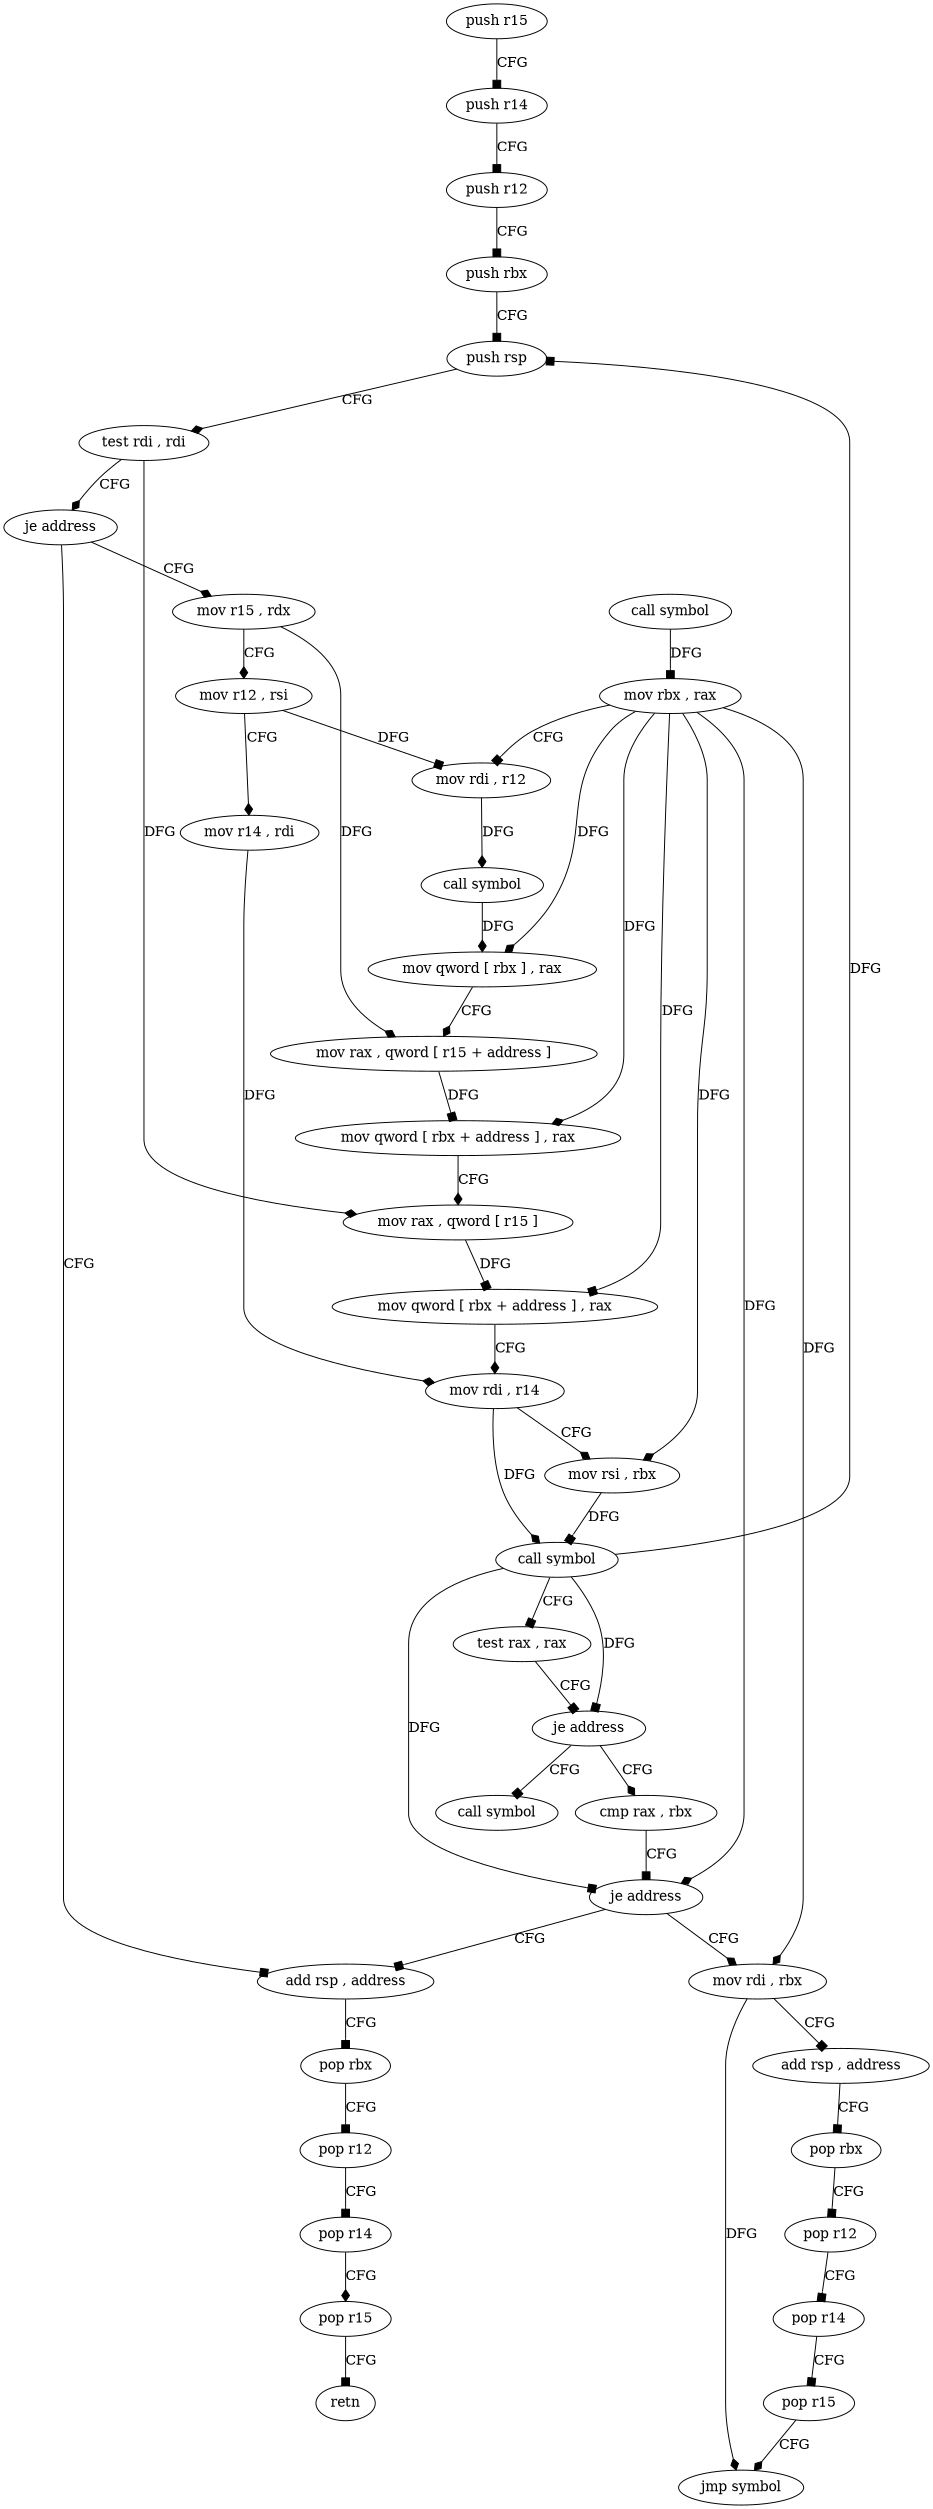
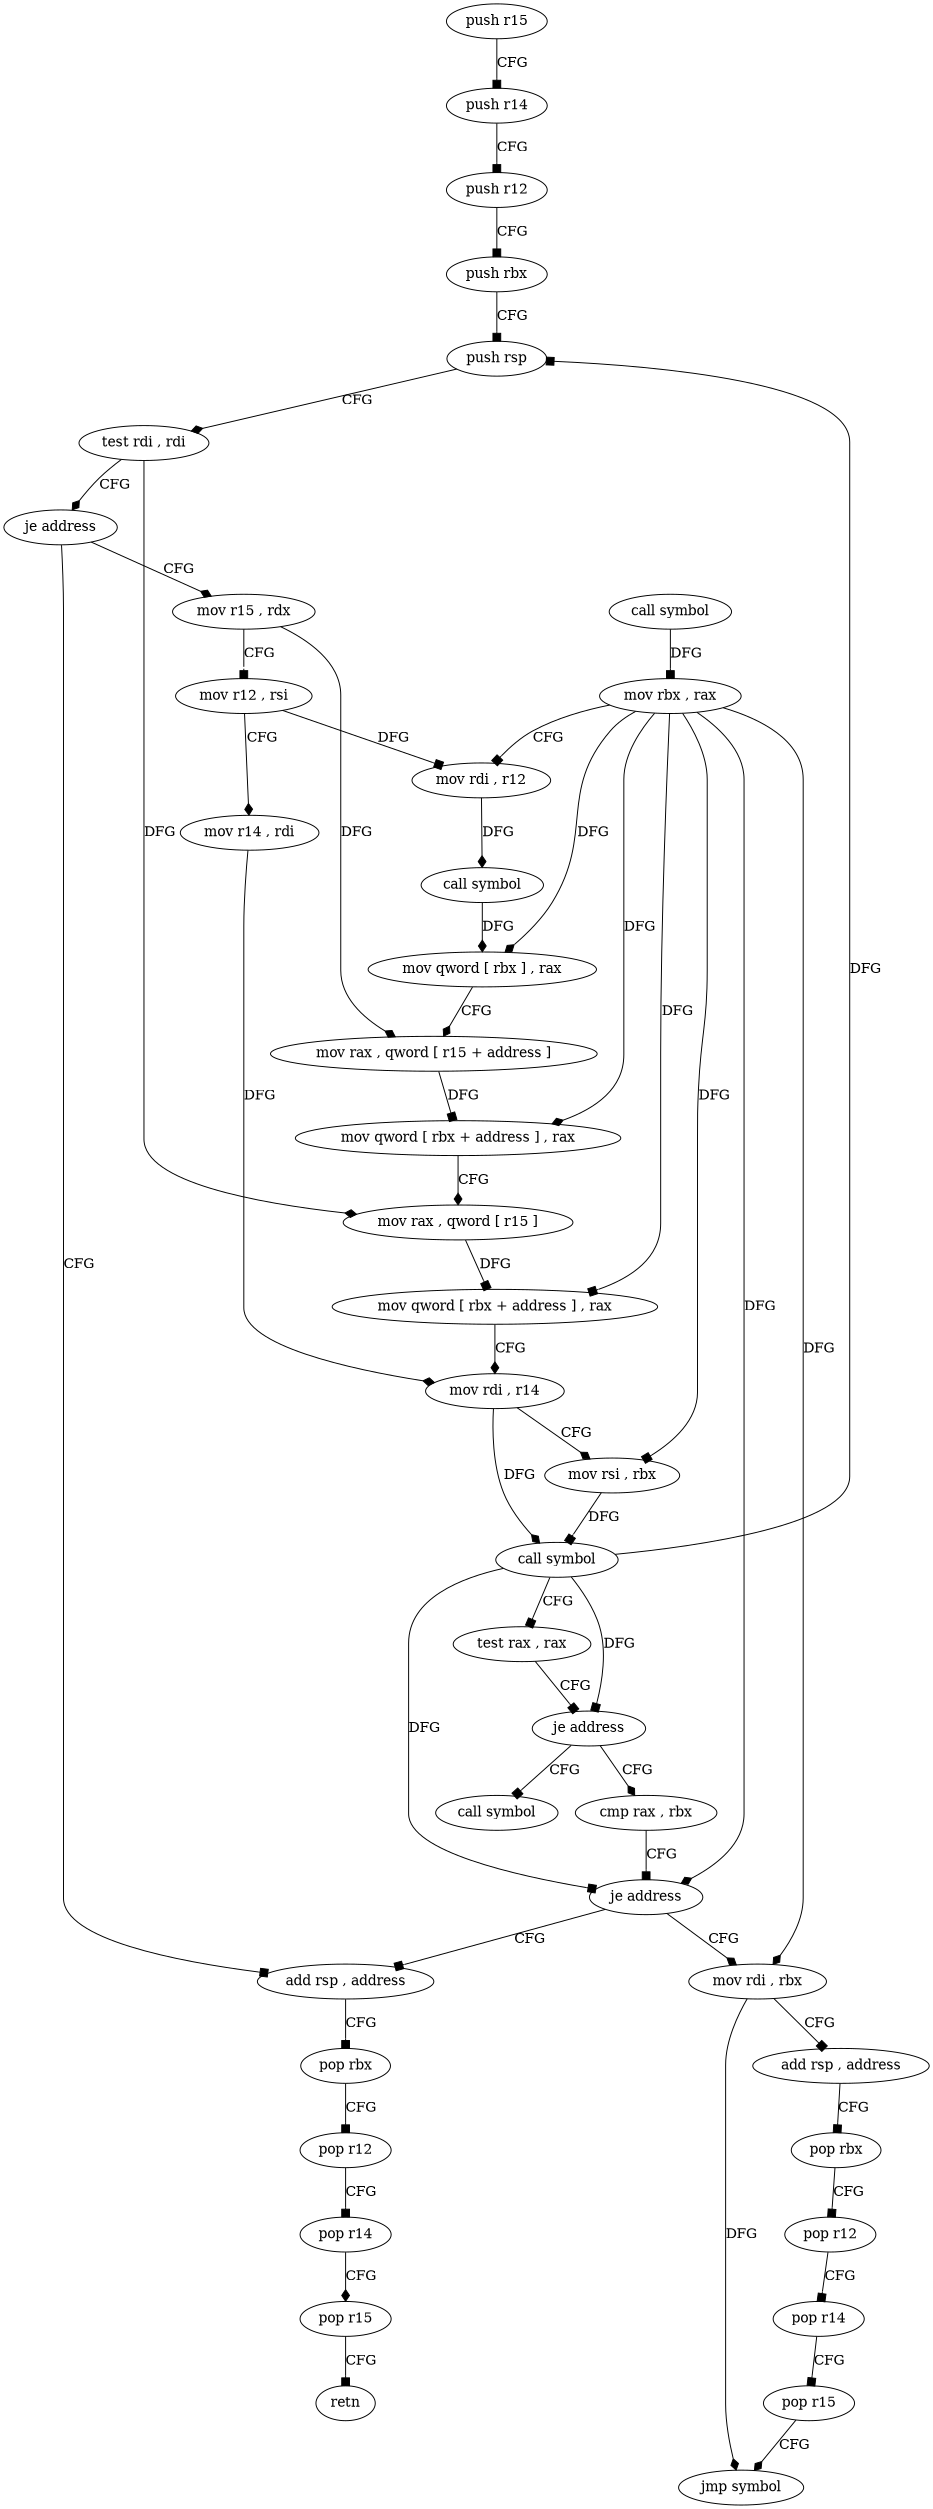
(244, 648) -> (244, 648)
(698, 1090) -> (698, 1090)
